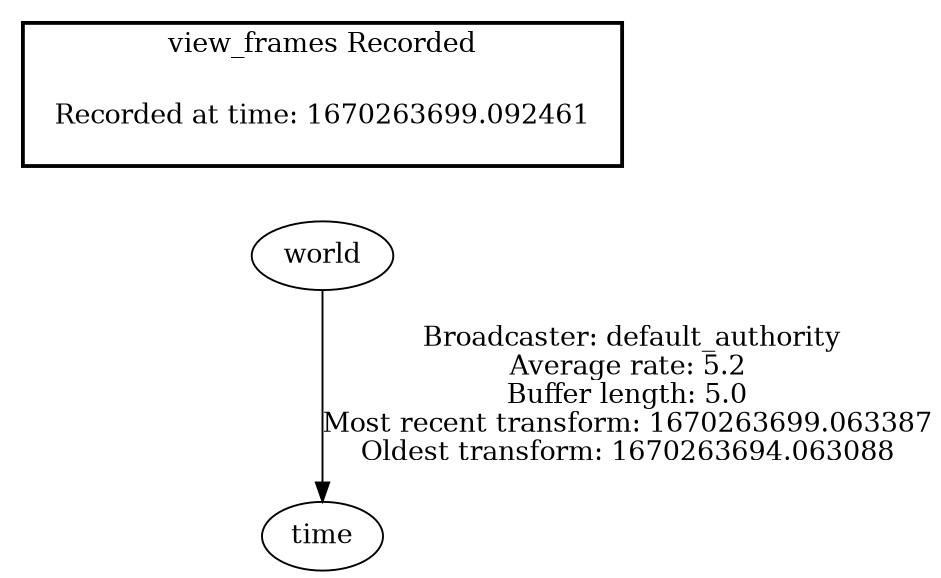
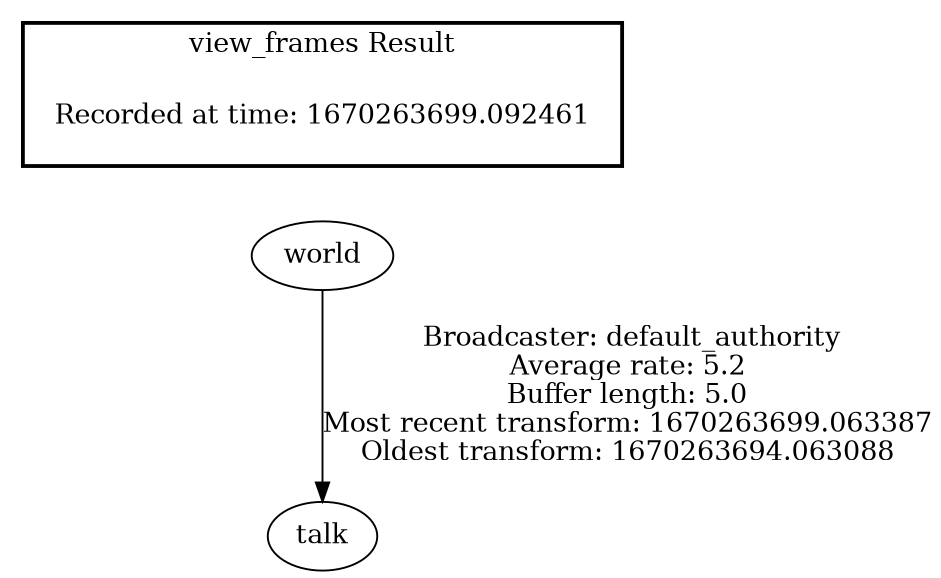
(323, 45) -> (323, 45)
(323, 536) -> (323, 536)
